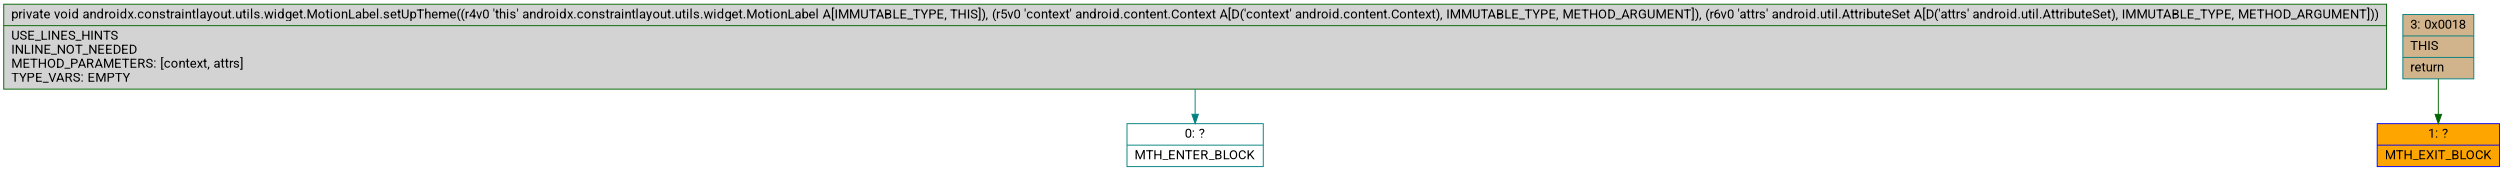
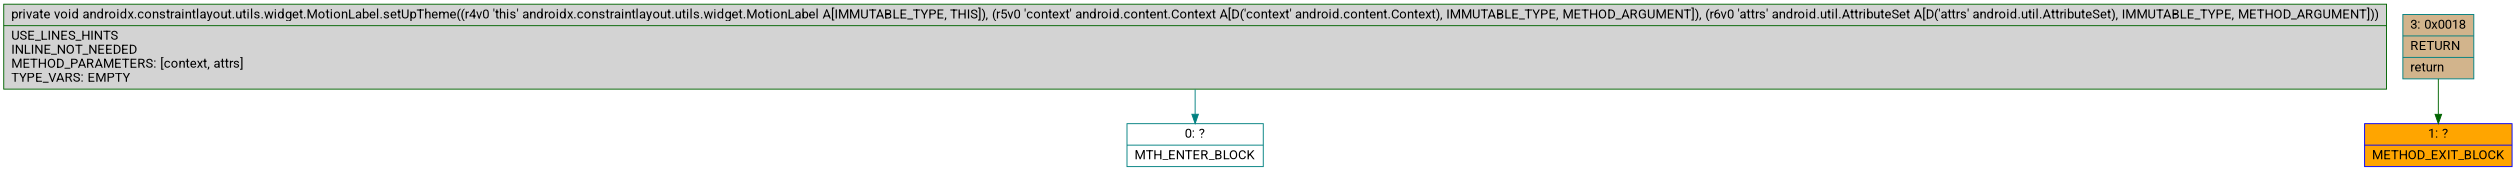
(2425, 46) -> (2436, 46)
(2438, 155) -> (2438, 155)
